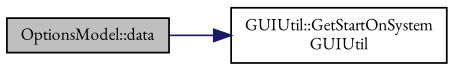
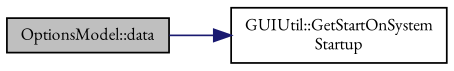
(339, 35) -> (339, 35)
